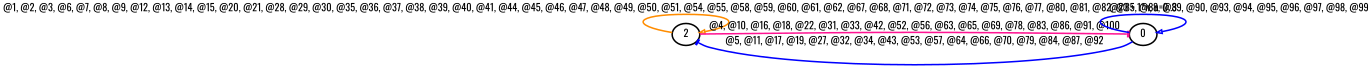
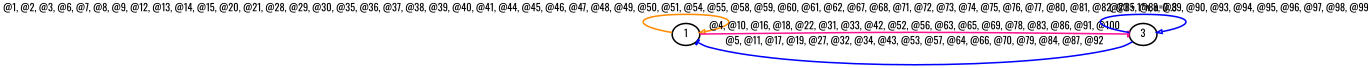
(686, 34) -> (686, 34)
(1143, 34) -> (1143, 34)
